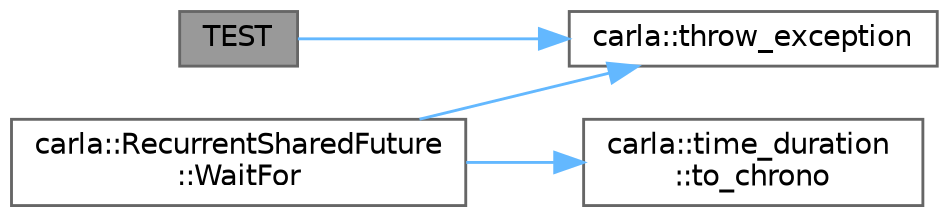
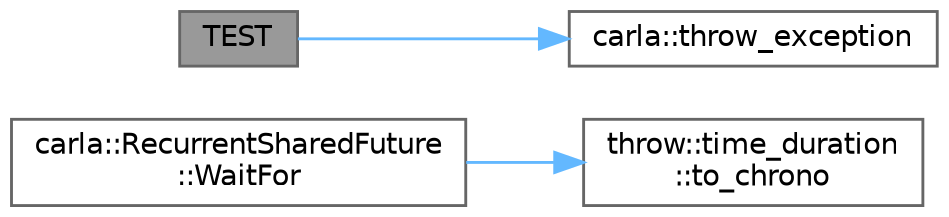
(515, 96) -> none
(753, 162) -> (753, 162)
